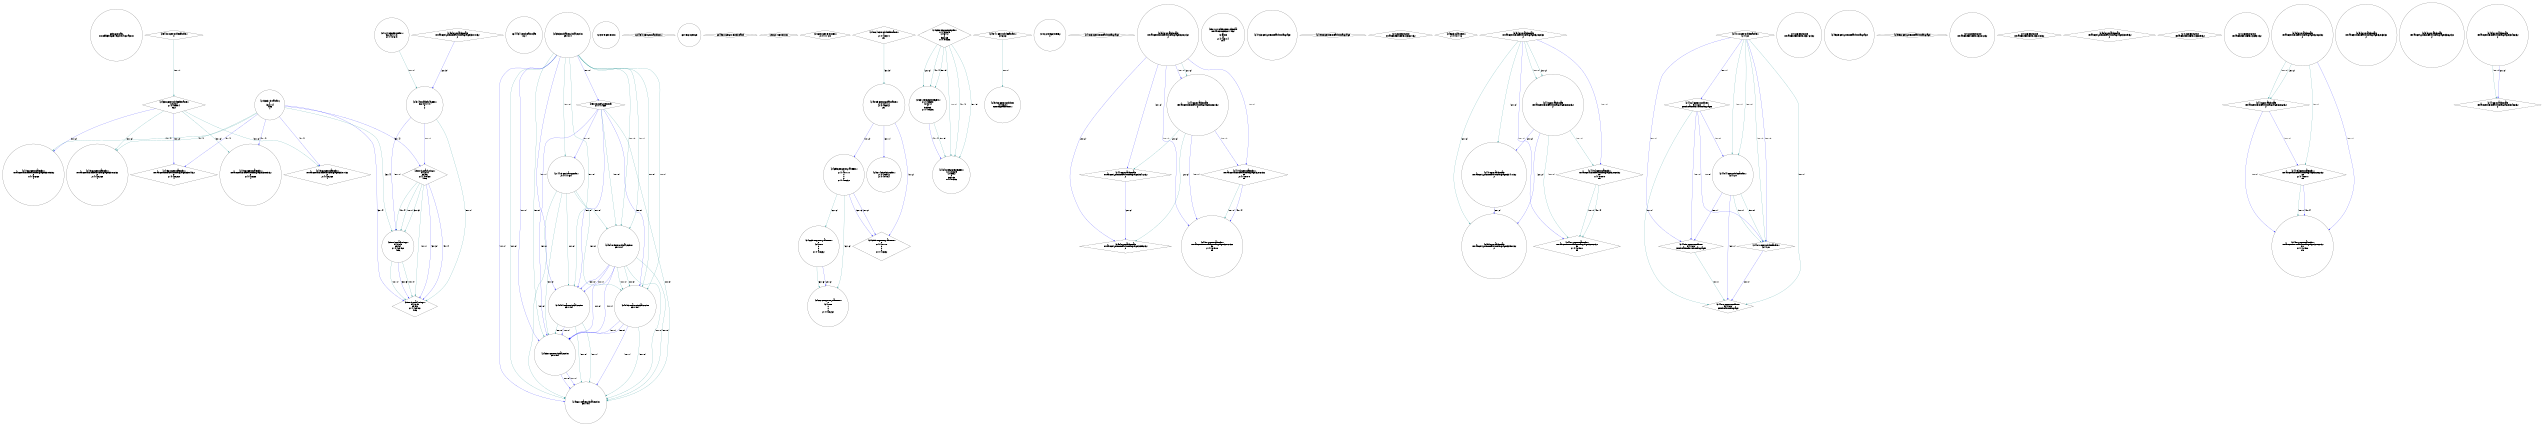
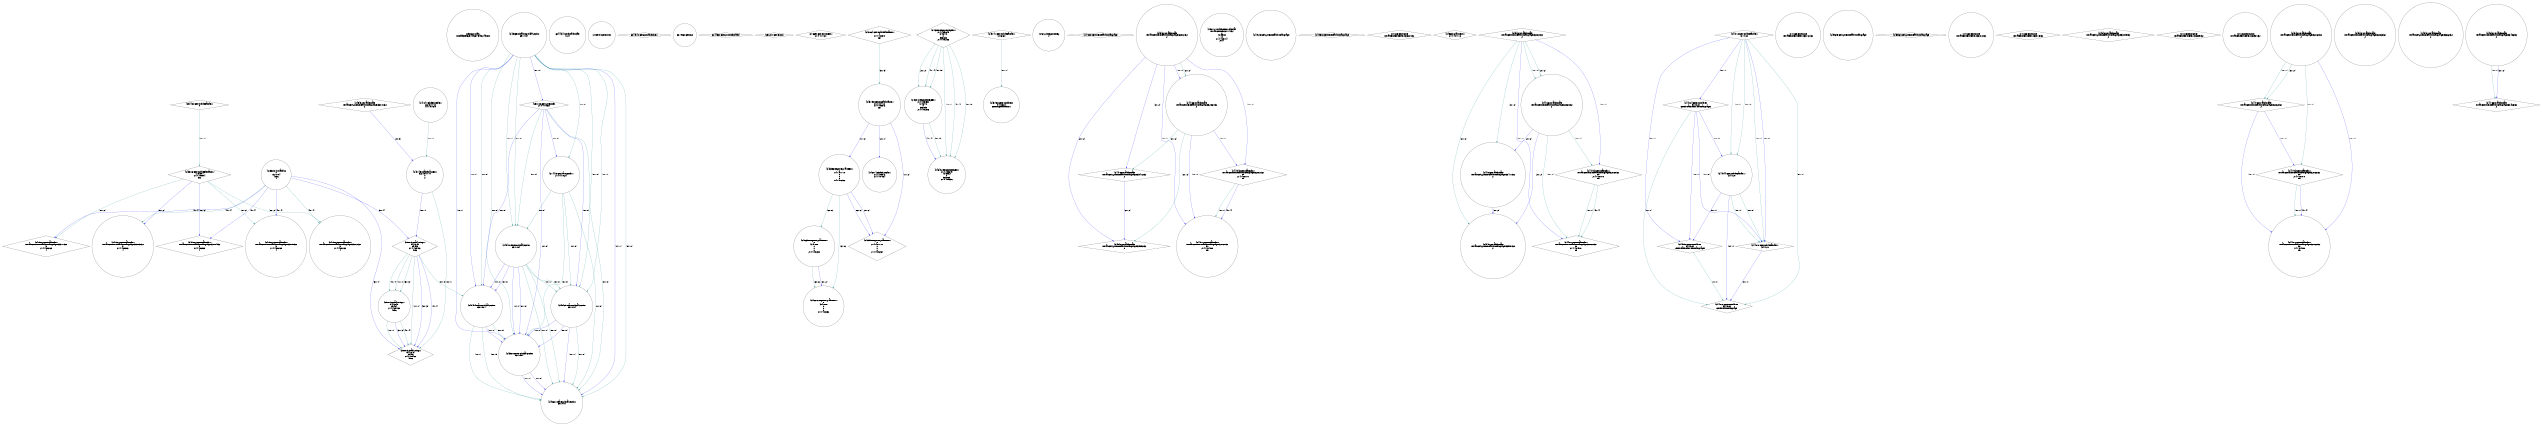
(375, 137) -> none
(392, 171) -> none
(568, 239) -> (436, 280)
